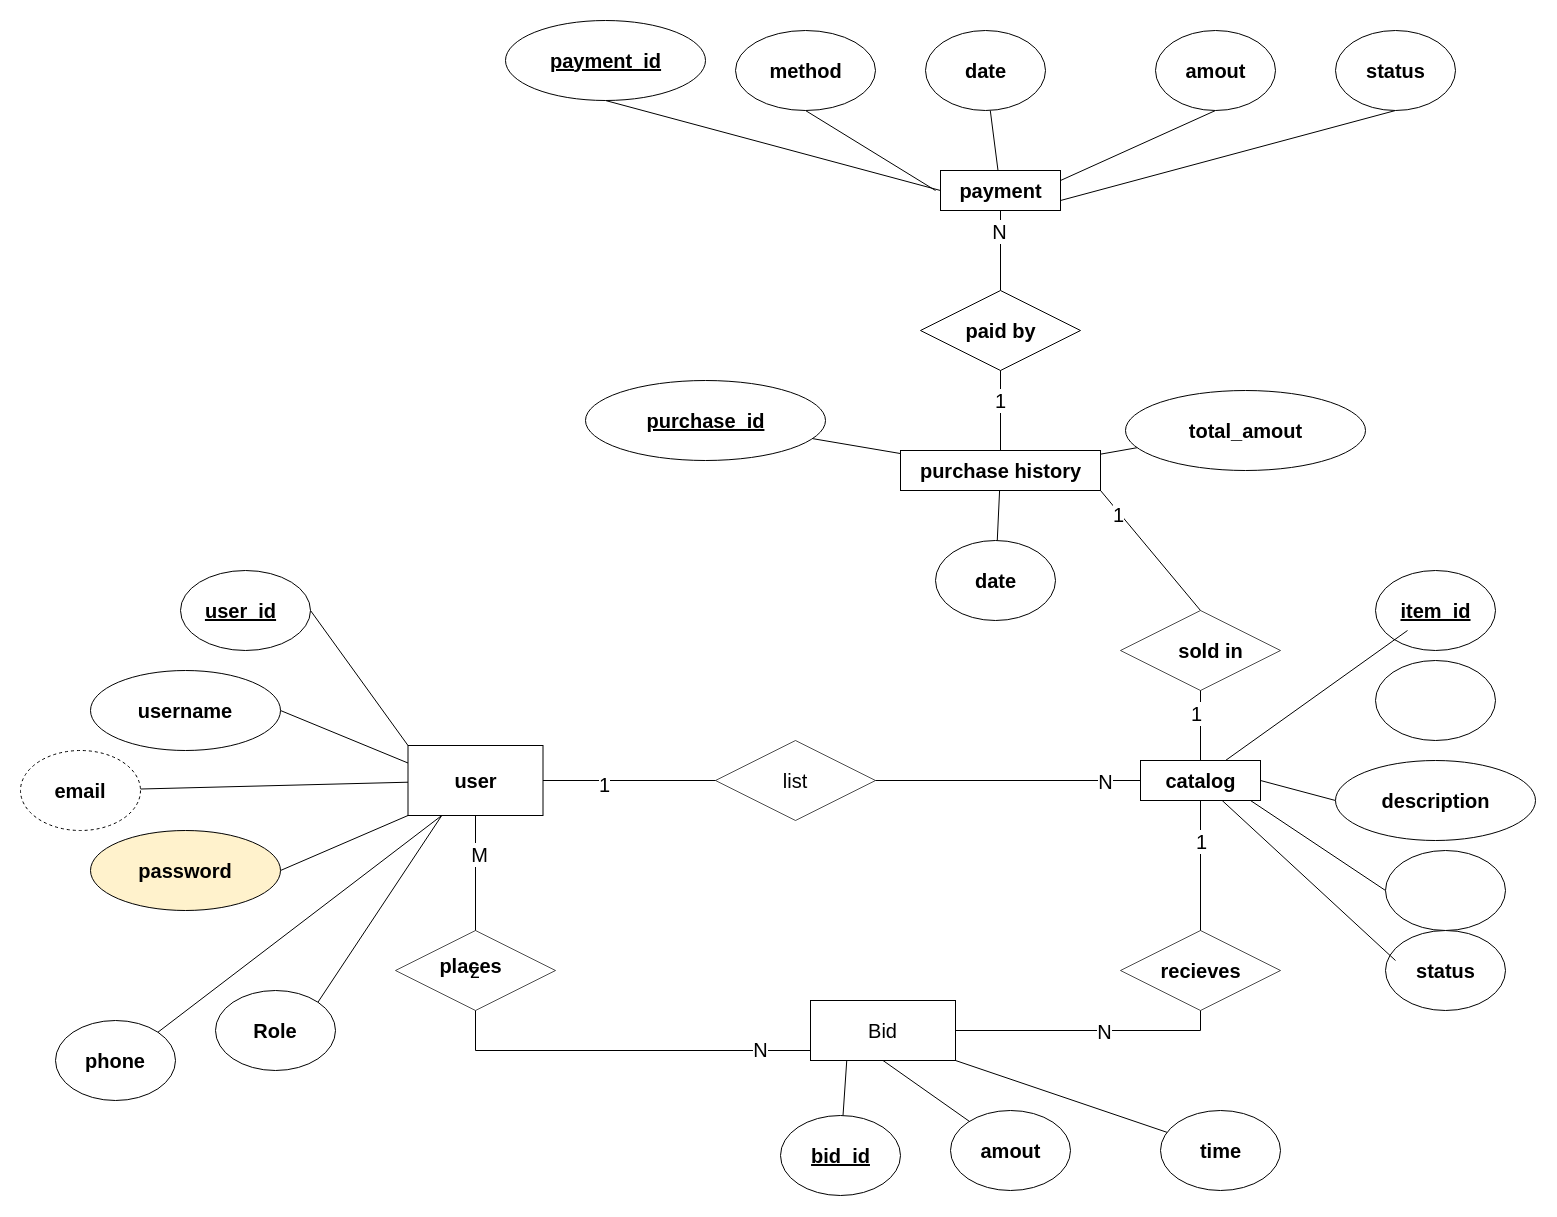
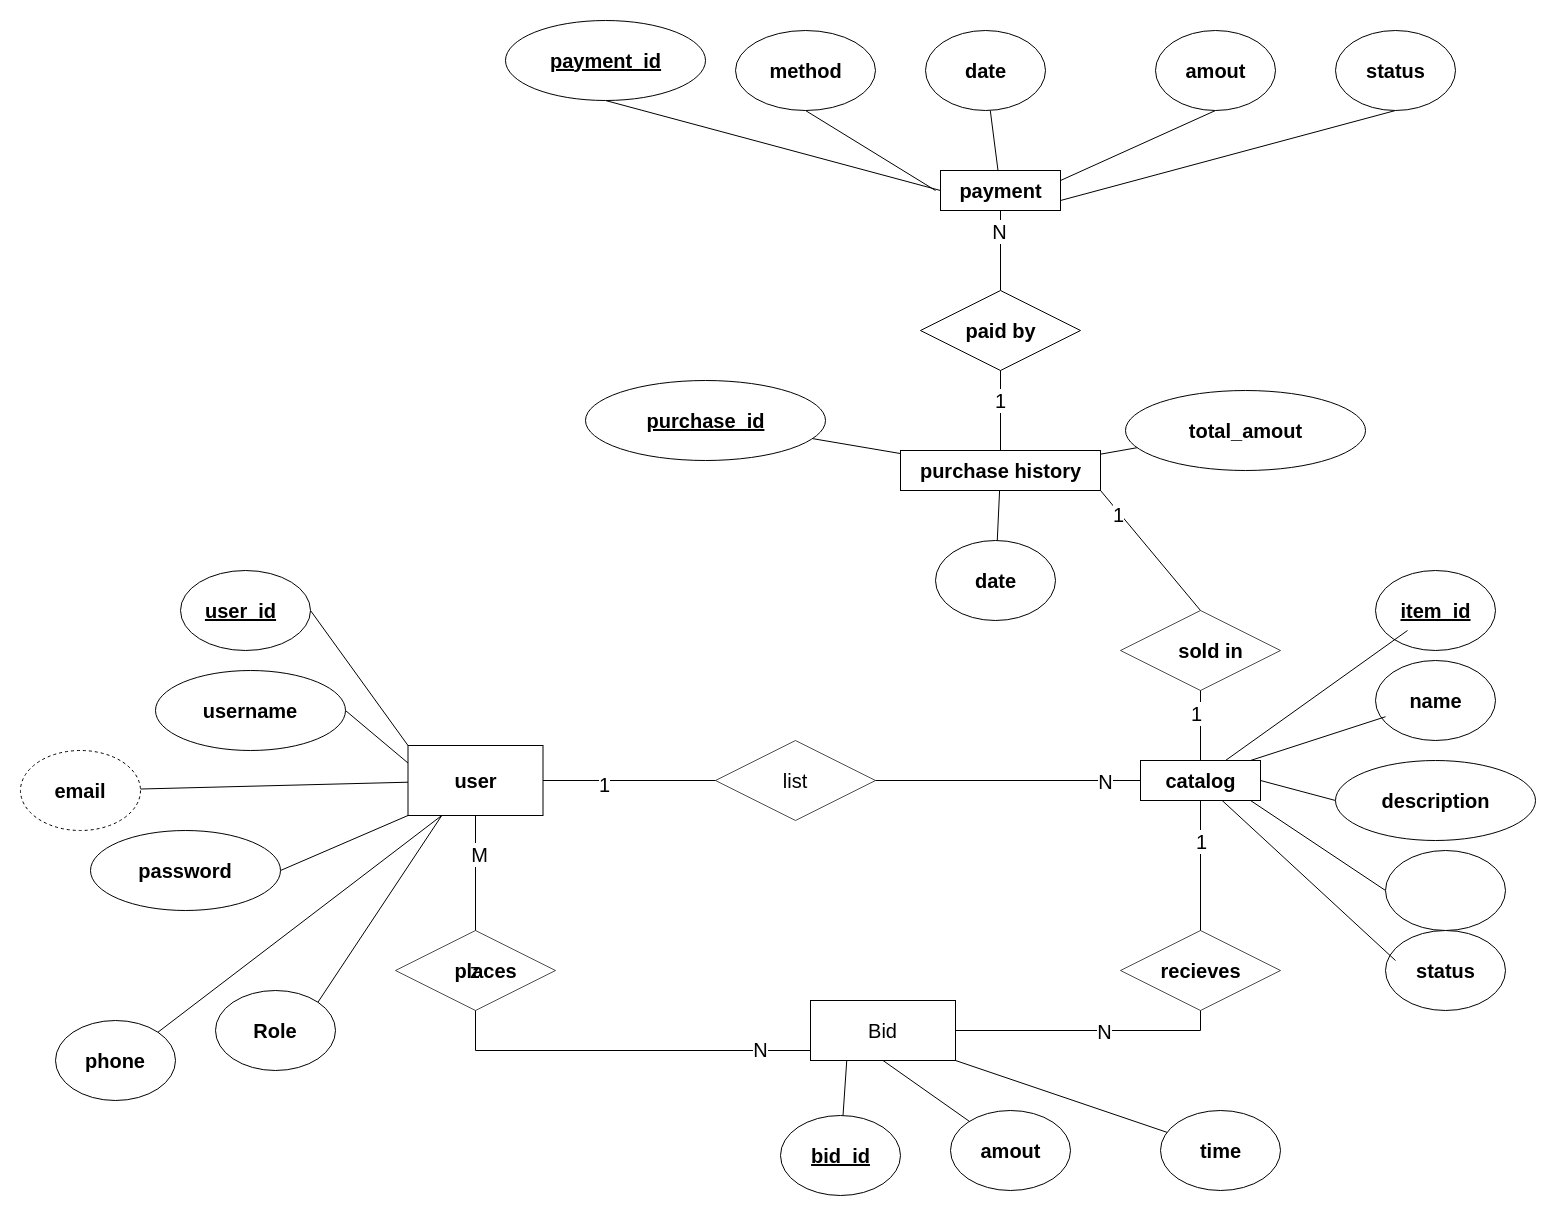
none -> (1436, 701)
(186, 711) -> (251, 711)
none -> (1318, 738)
(186, 871) -> (186, 871)
(471, 966) -> (486, 971)
